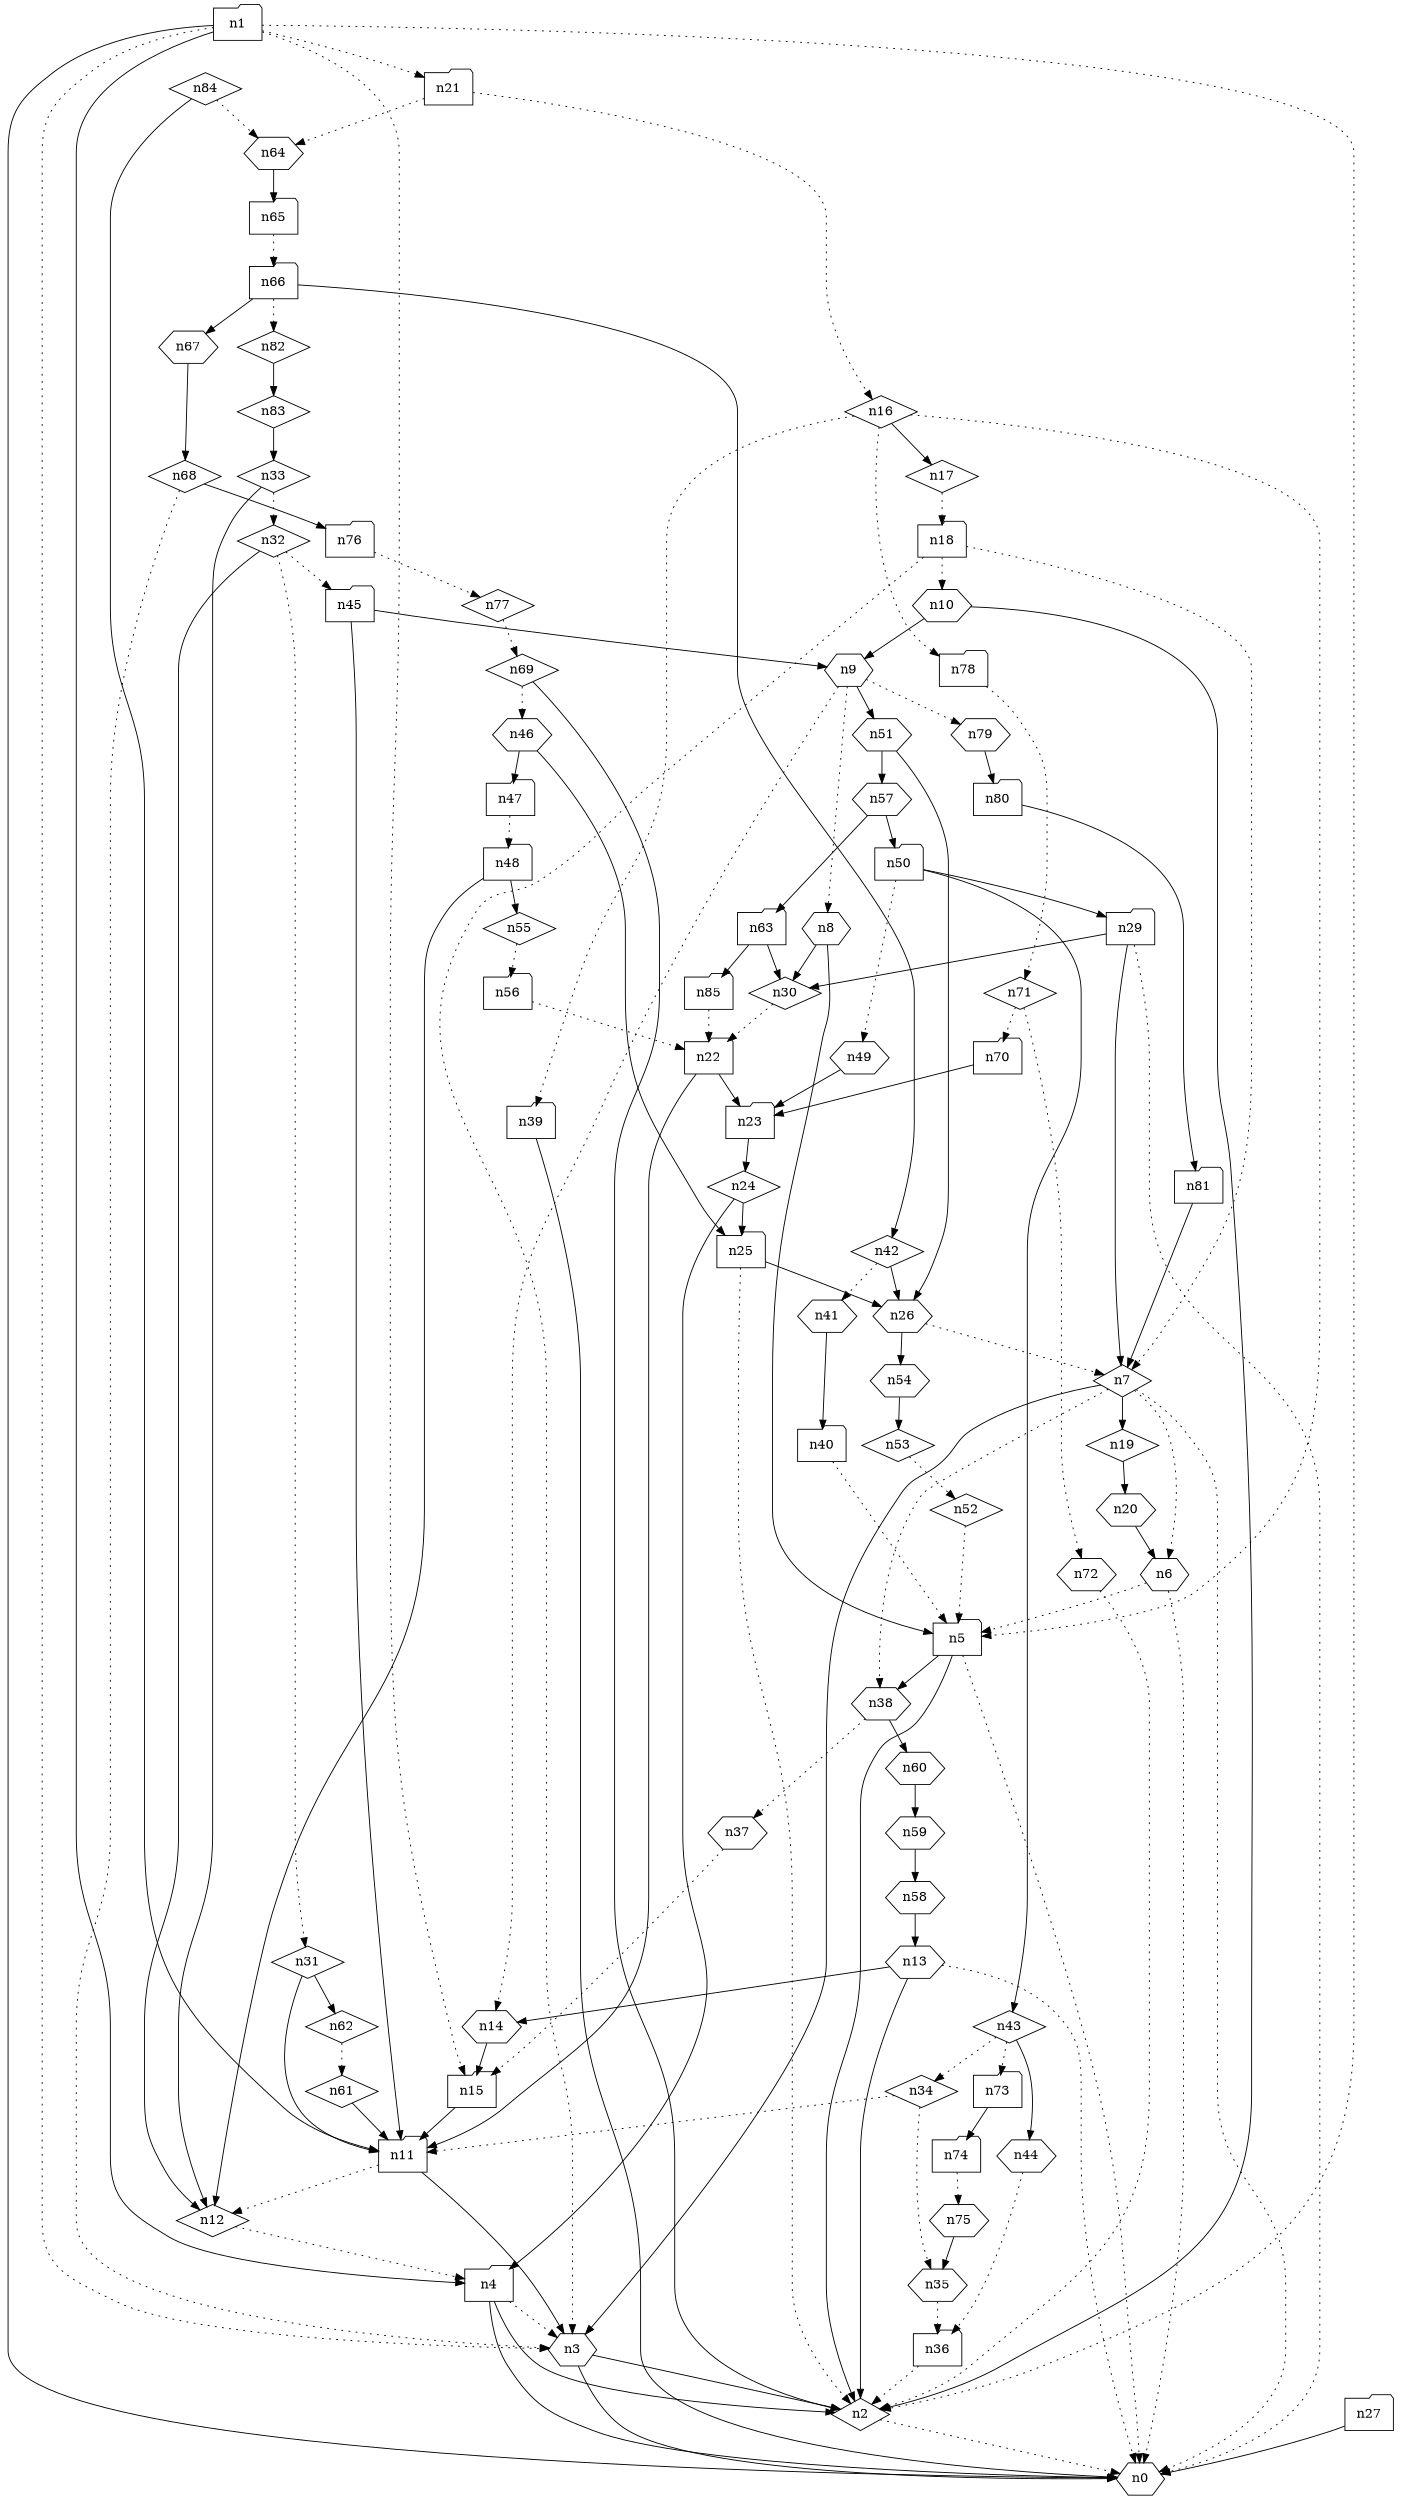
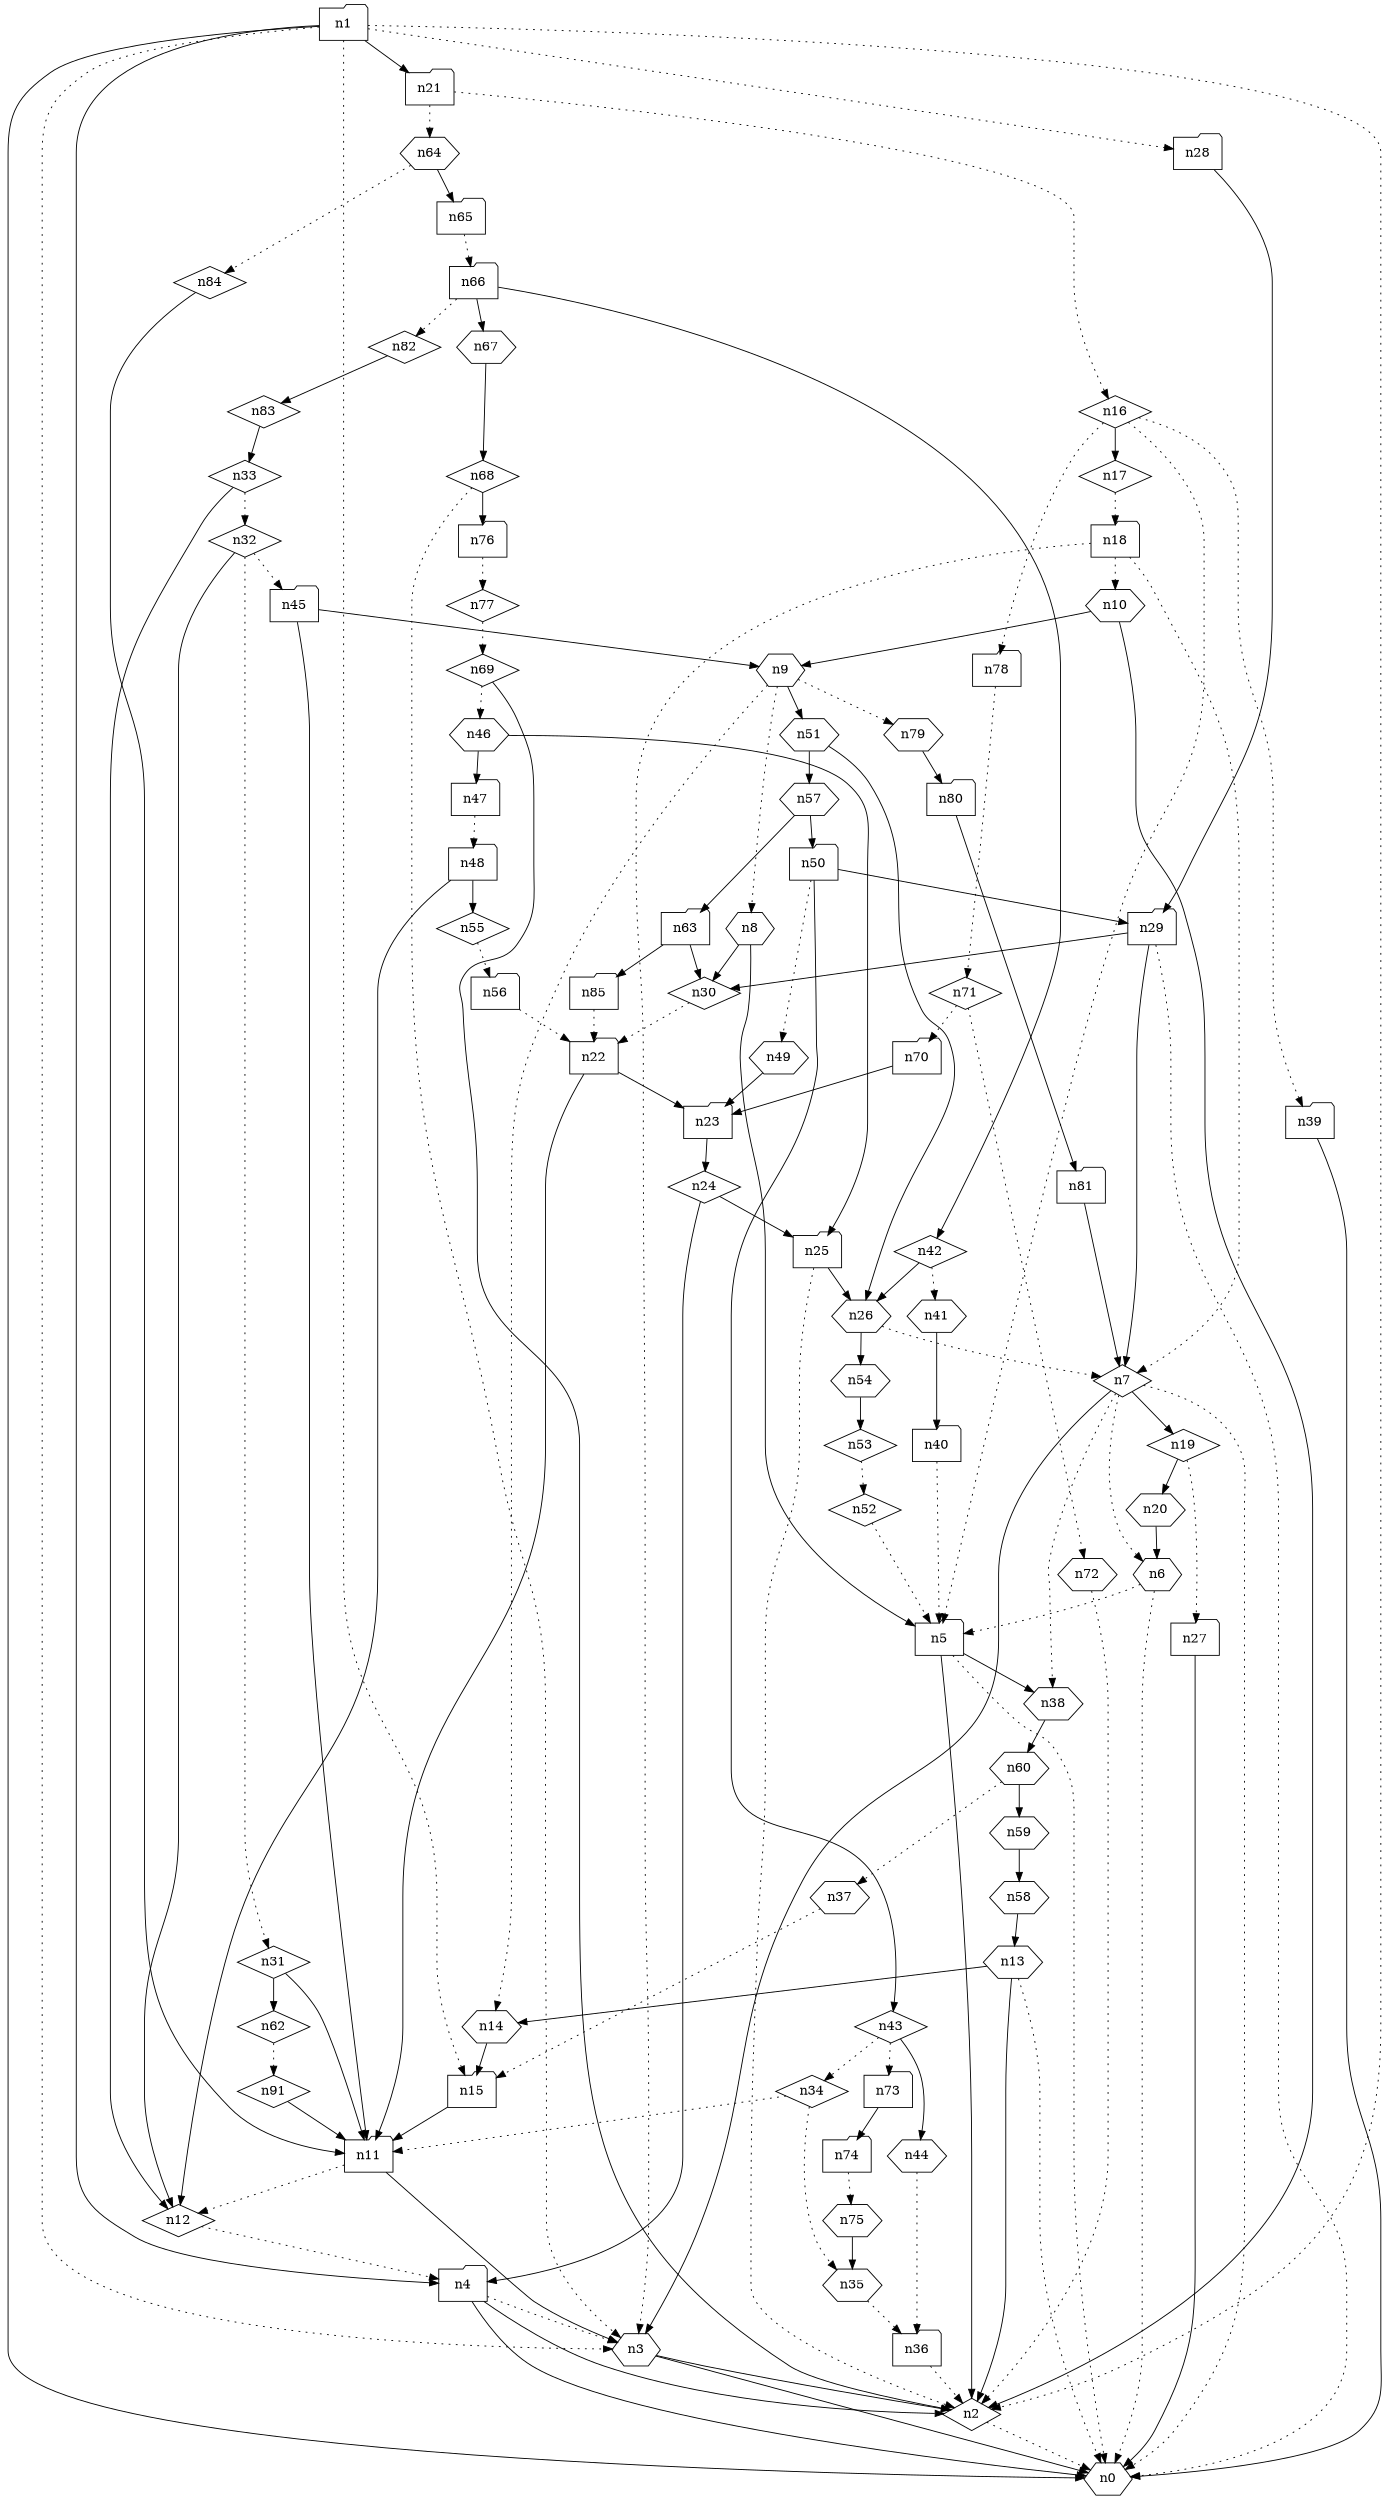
(339, 51) -> (383, 54)
(234, 116) -> (322, 217)
none -> (1198, 153)
none -> (1196, 1536)
(813, 1765) -> (933, 1830)
(342, 2091) -> (274, 2091)
